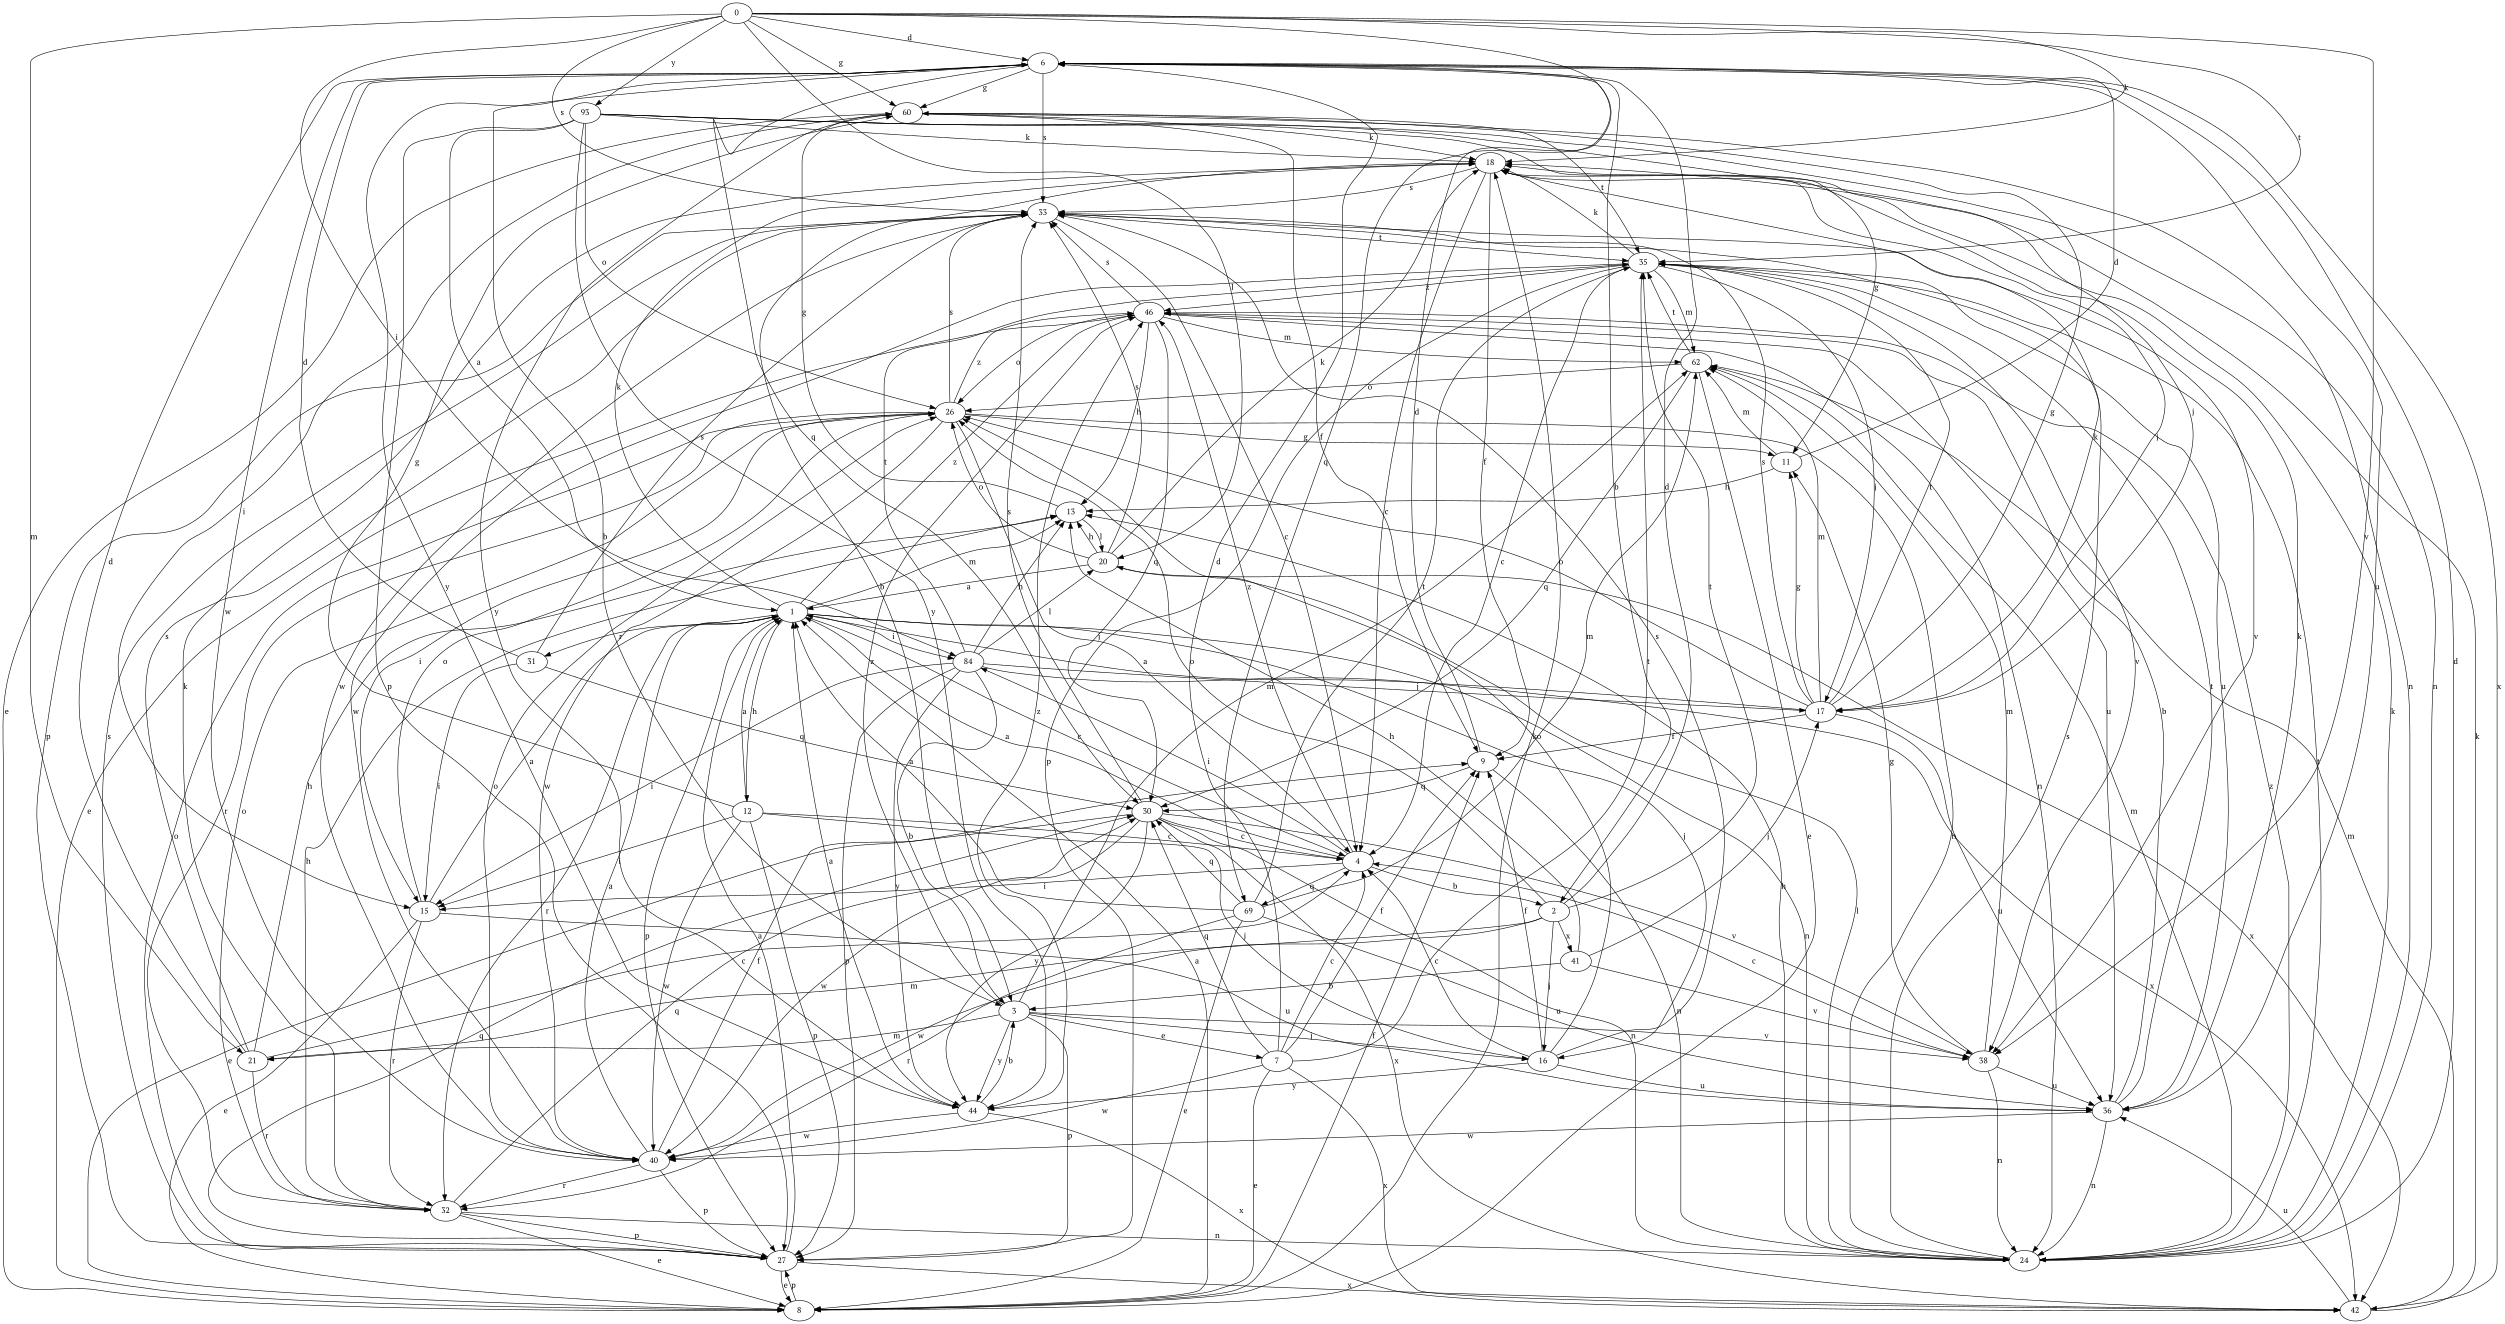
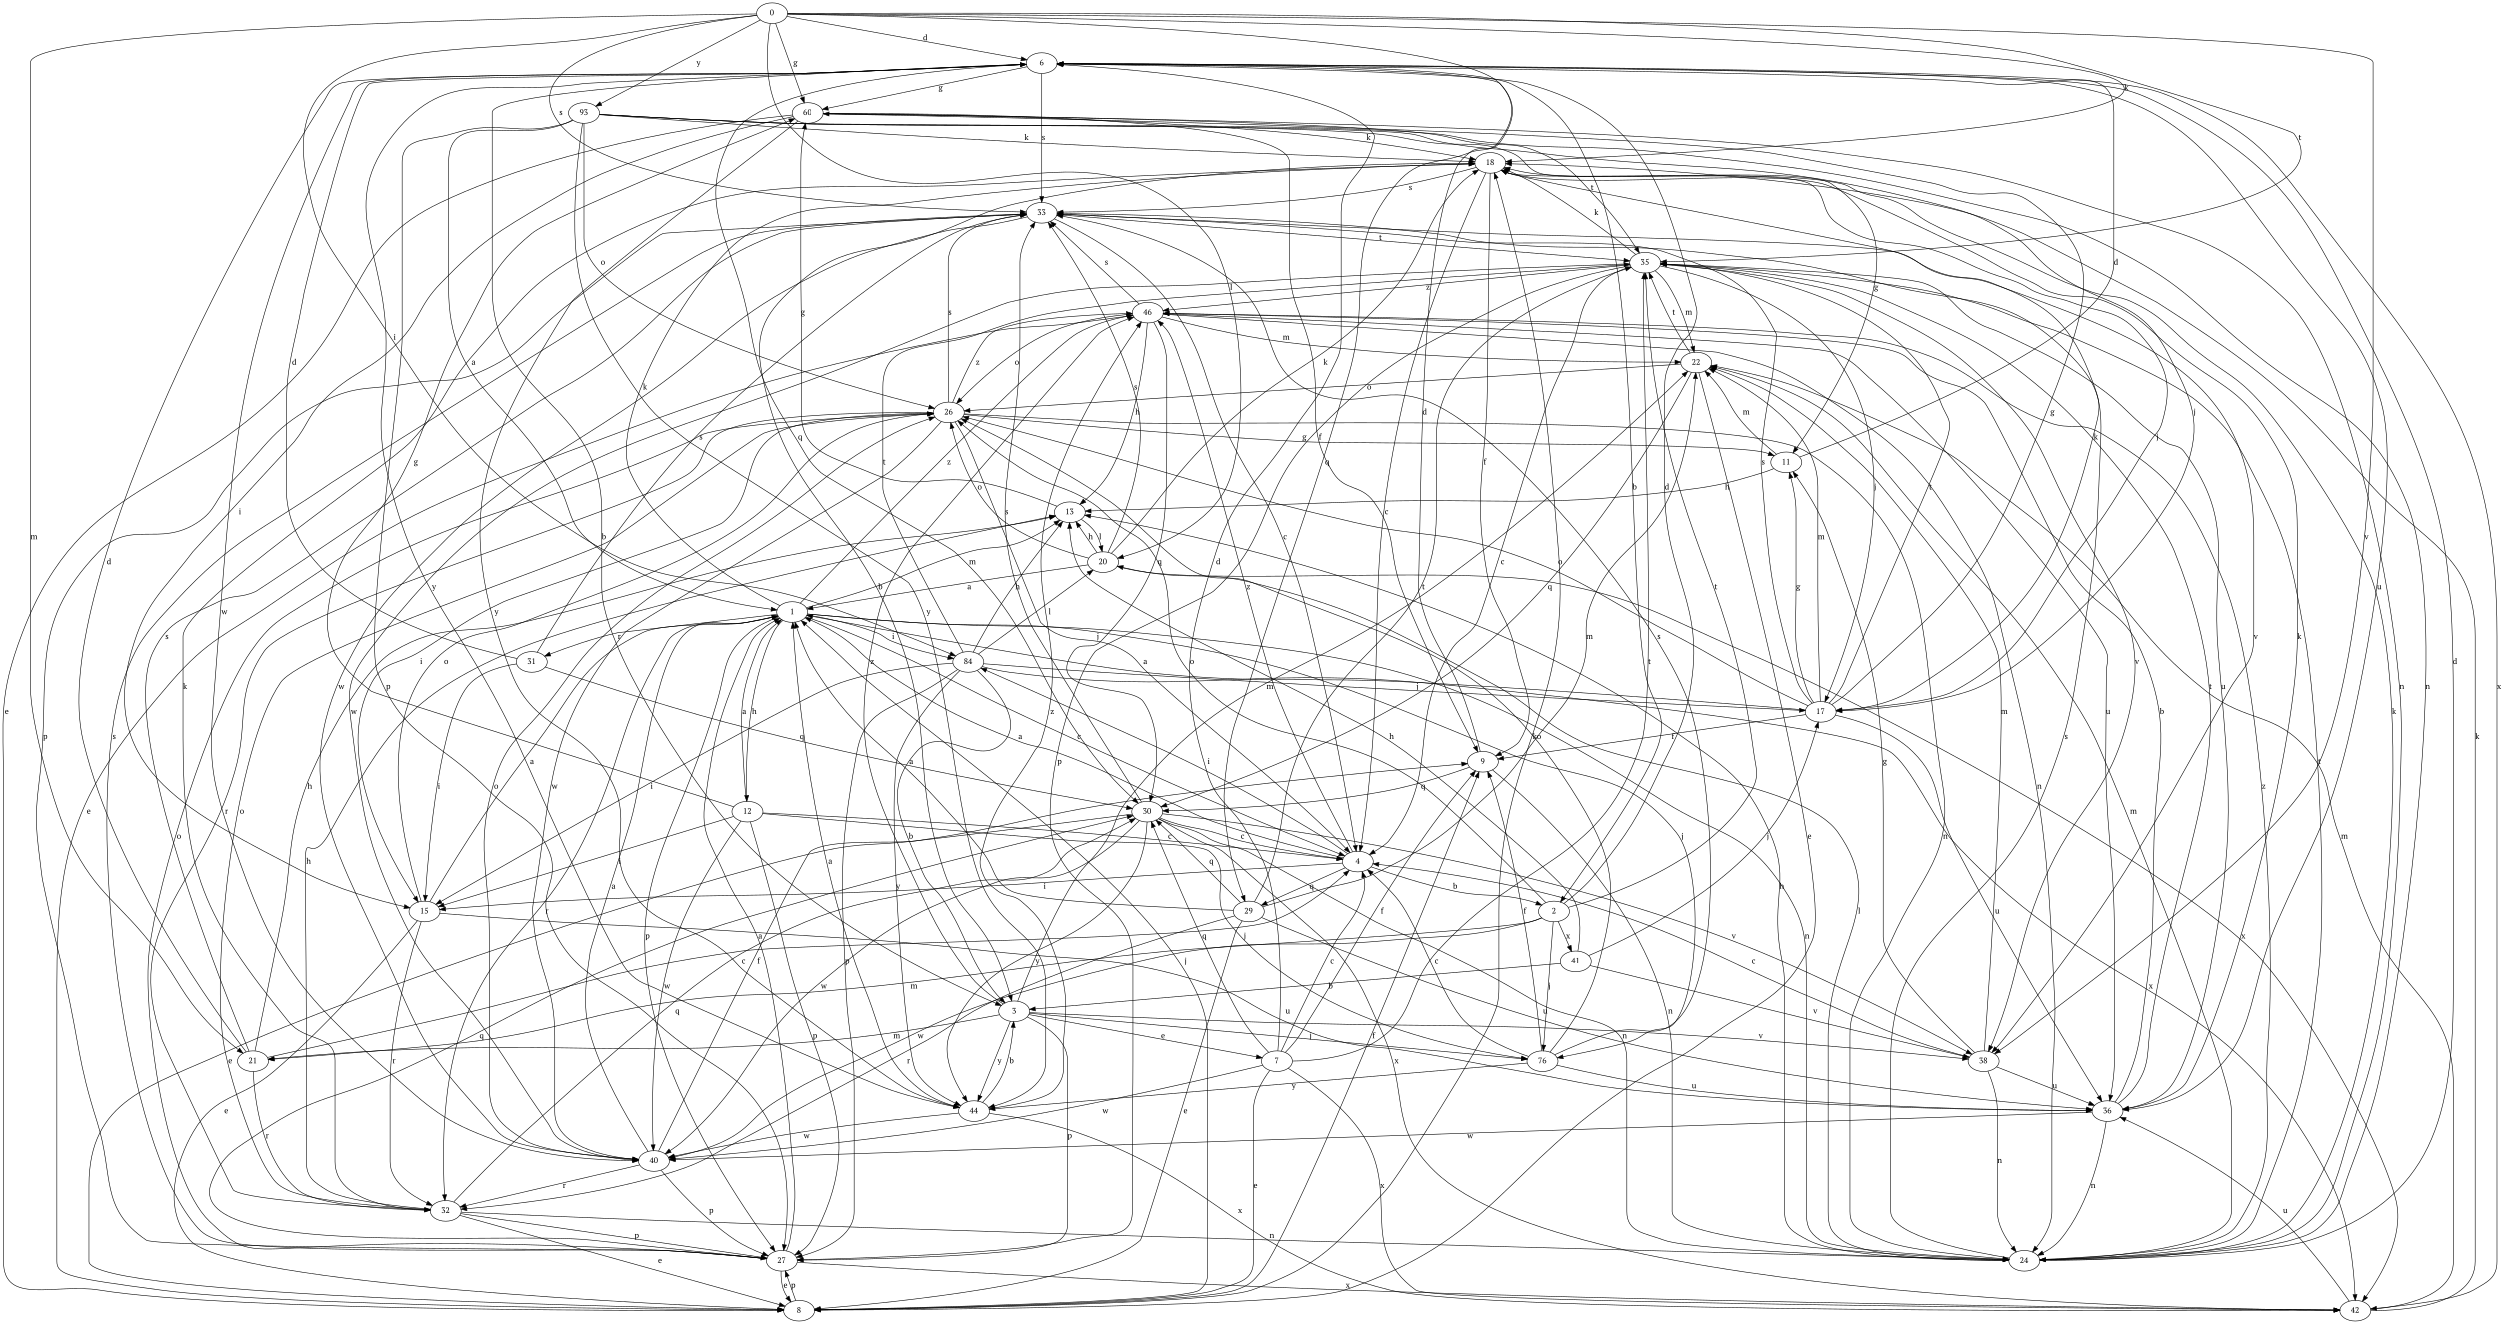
(1696, 363) -> (1696, 363)
(1249, 911) -> (1249, 911)
(1197, 961) -> (1186, 961)
(1543, 1061) -> (1542, 1061)
